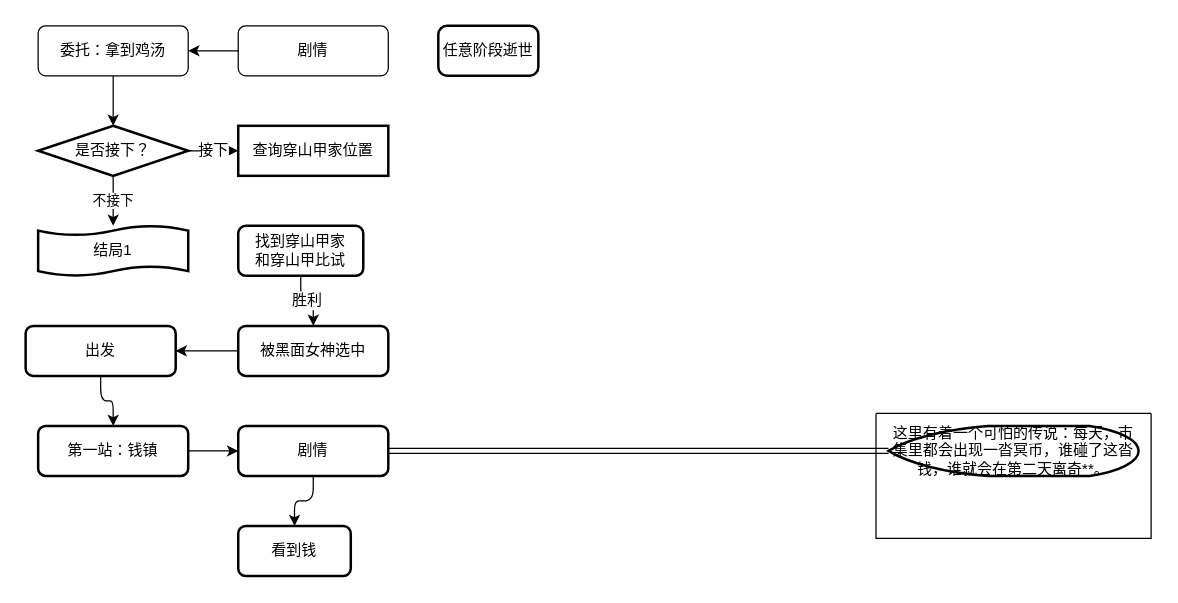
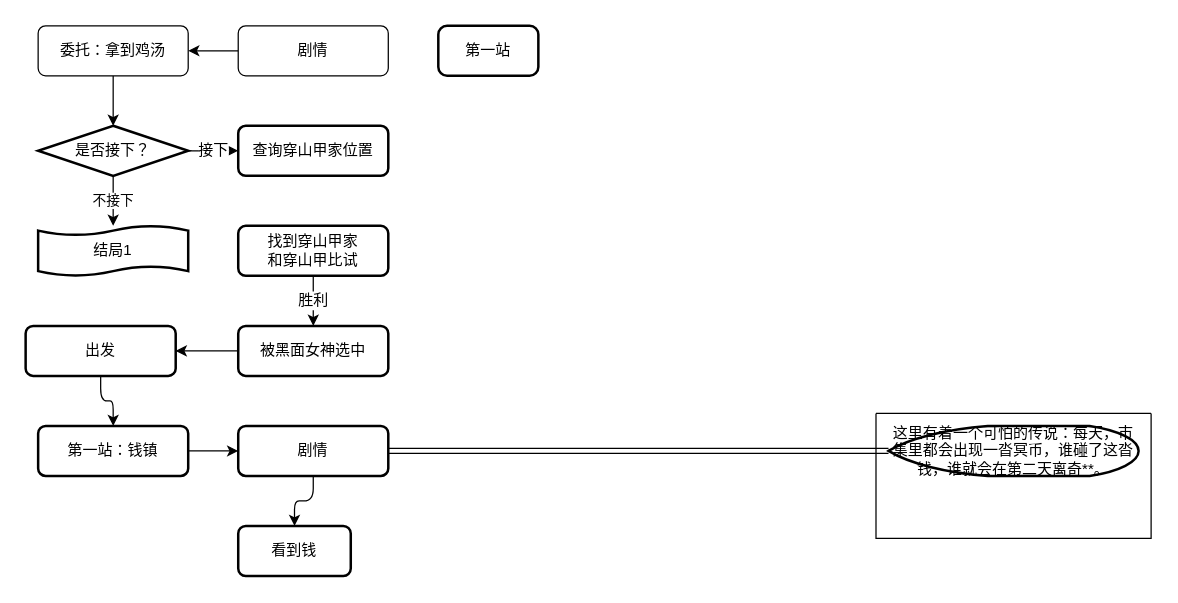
(488, 51) -> (488, 51)
(313, 151) -> (313, 151)
(301, 251) -> (313, 251)
